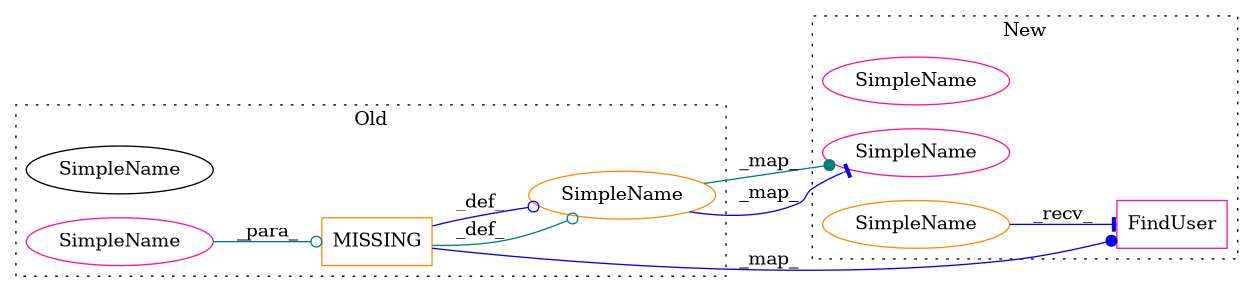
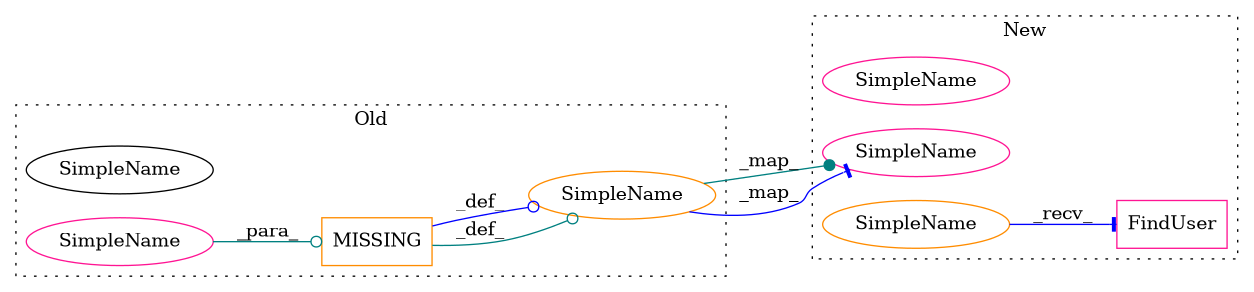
(770, 270) -> none
